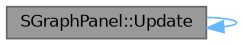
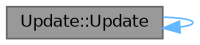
(107, 23) -> (85, 23)
